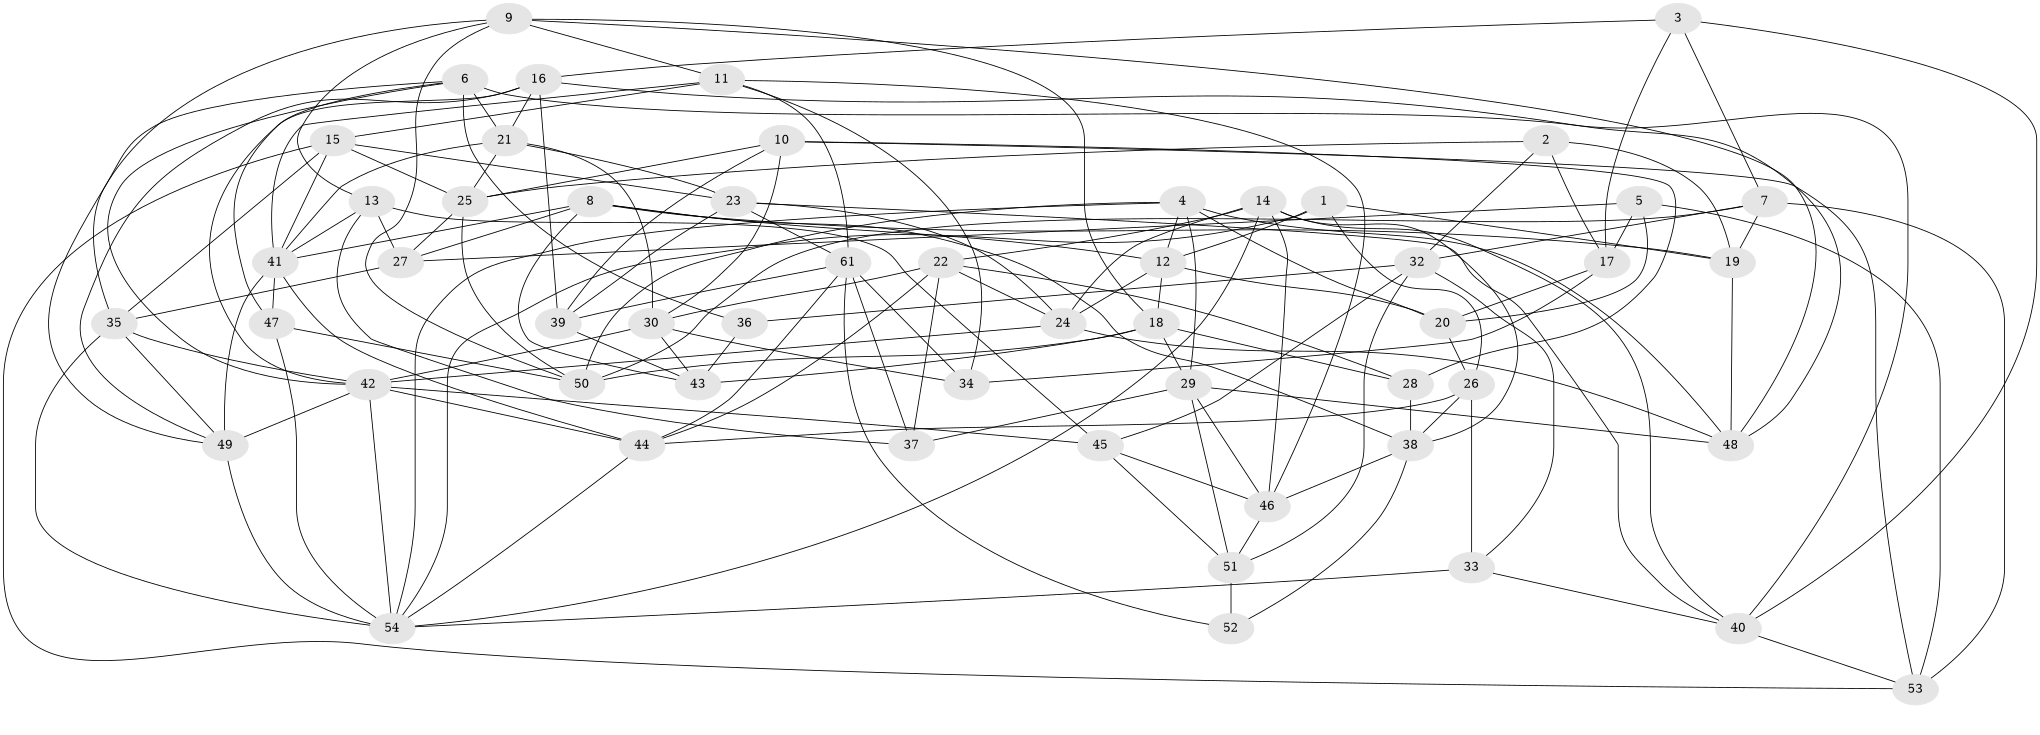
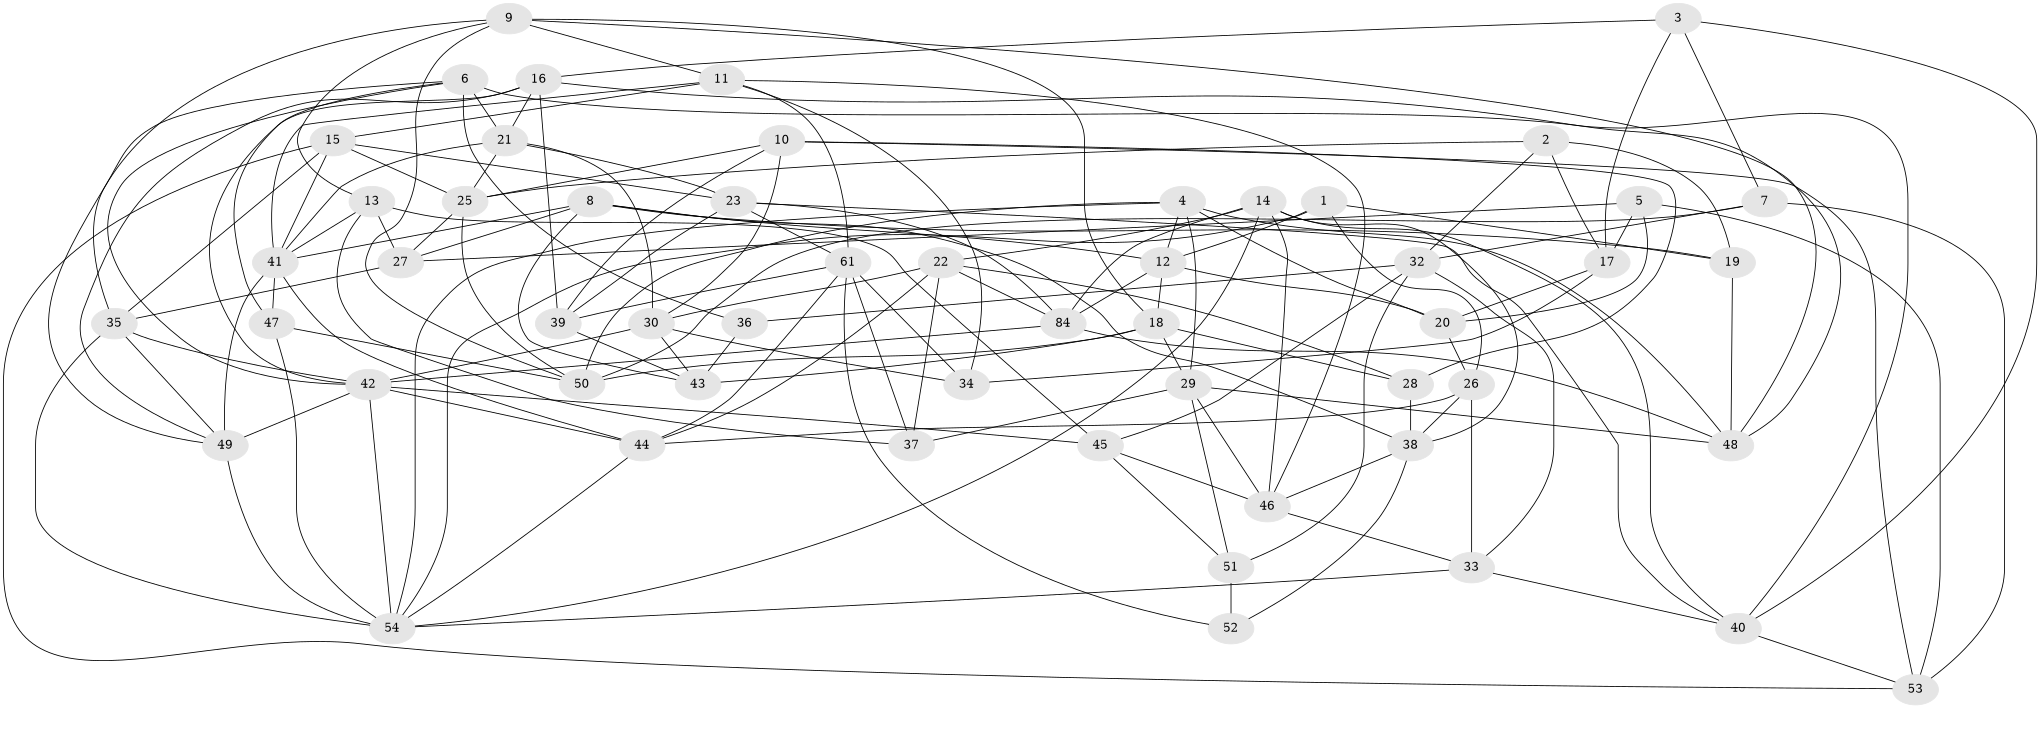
(1749, 232) -> none
(1063, 324) -> (1063, 324)
(1249, 537) -> (1369, 537)
